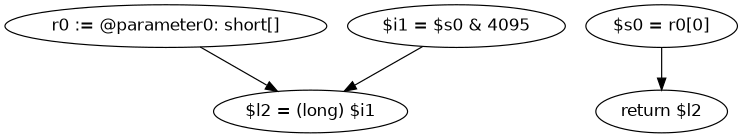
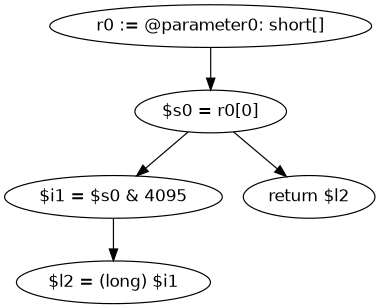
(233, 66) -> (211, 63)
none -> (167, 150)
